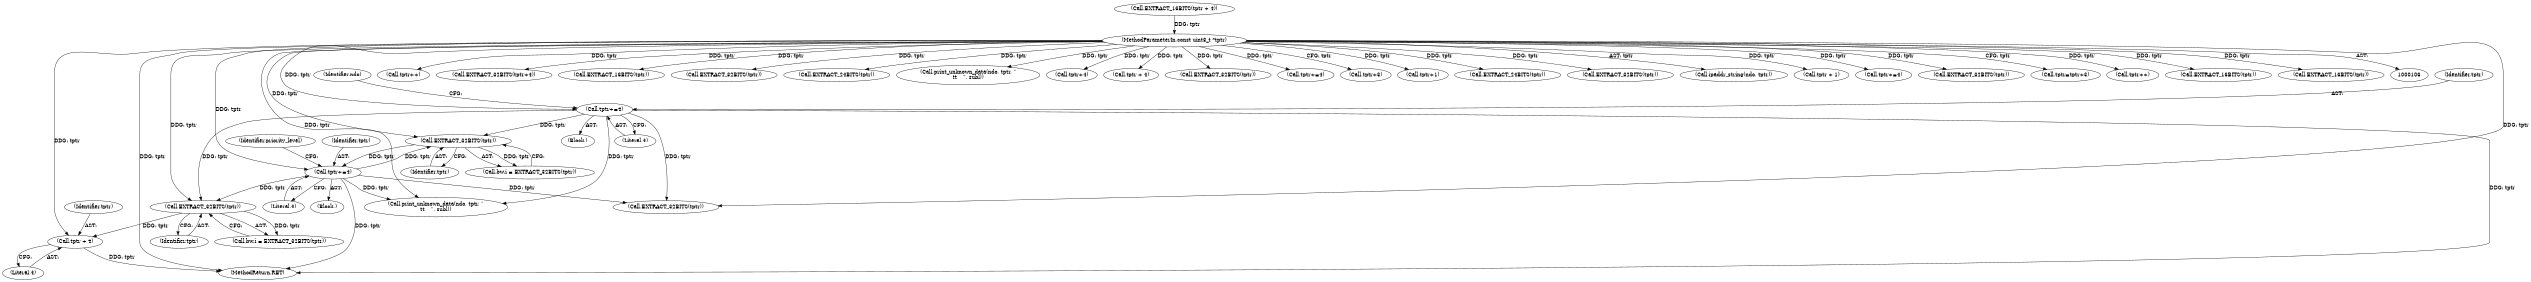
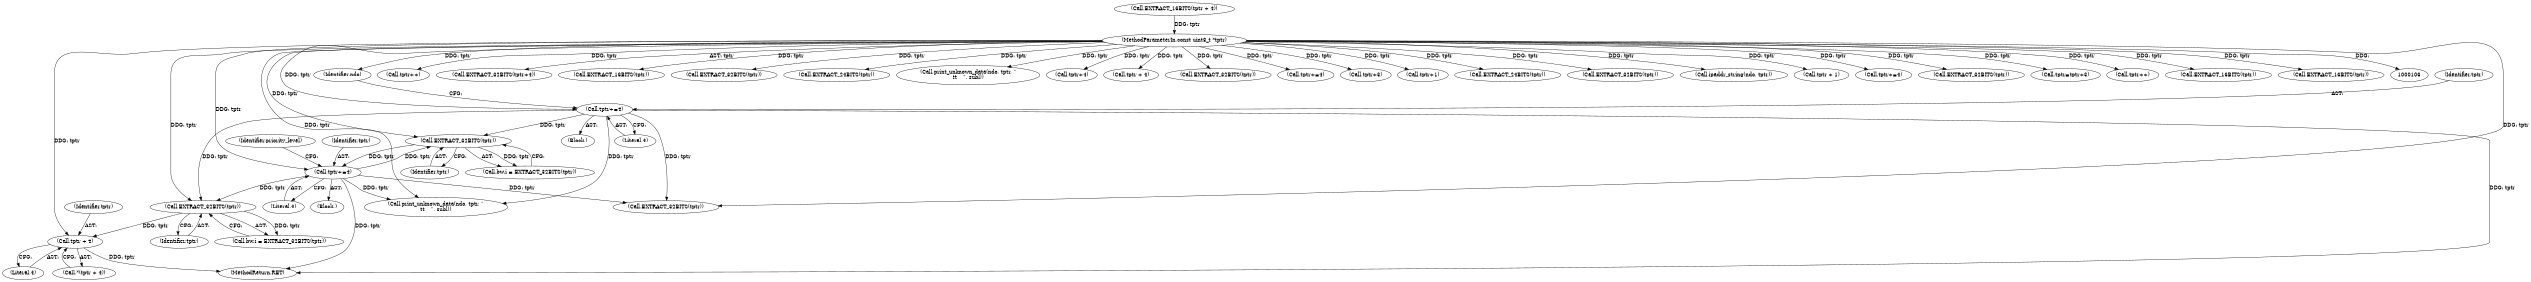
(182, 53) -> (731, 43)
(722, 56) -> (722, 56)
(1319, 56) -> (1319, 56)
(1621, 56) -> (1621, 56)
(1998, 56) -> (1998, 56)
(2363, 56) -> (2363, 56)
none -> (84, 273)
